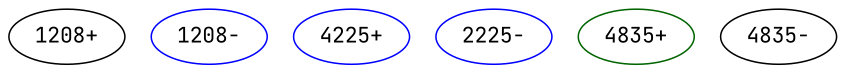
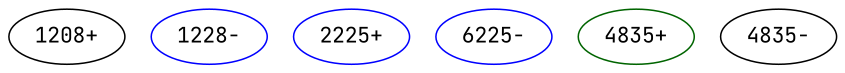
(209, 37) -> (209, 37)
(352, 37) -> (352, 37)
(494, 37) -> (494, 37)
